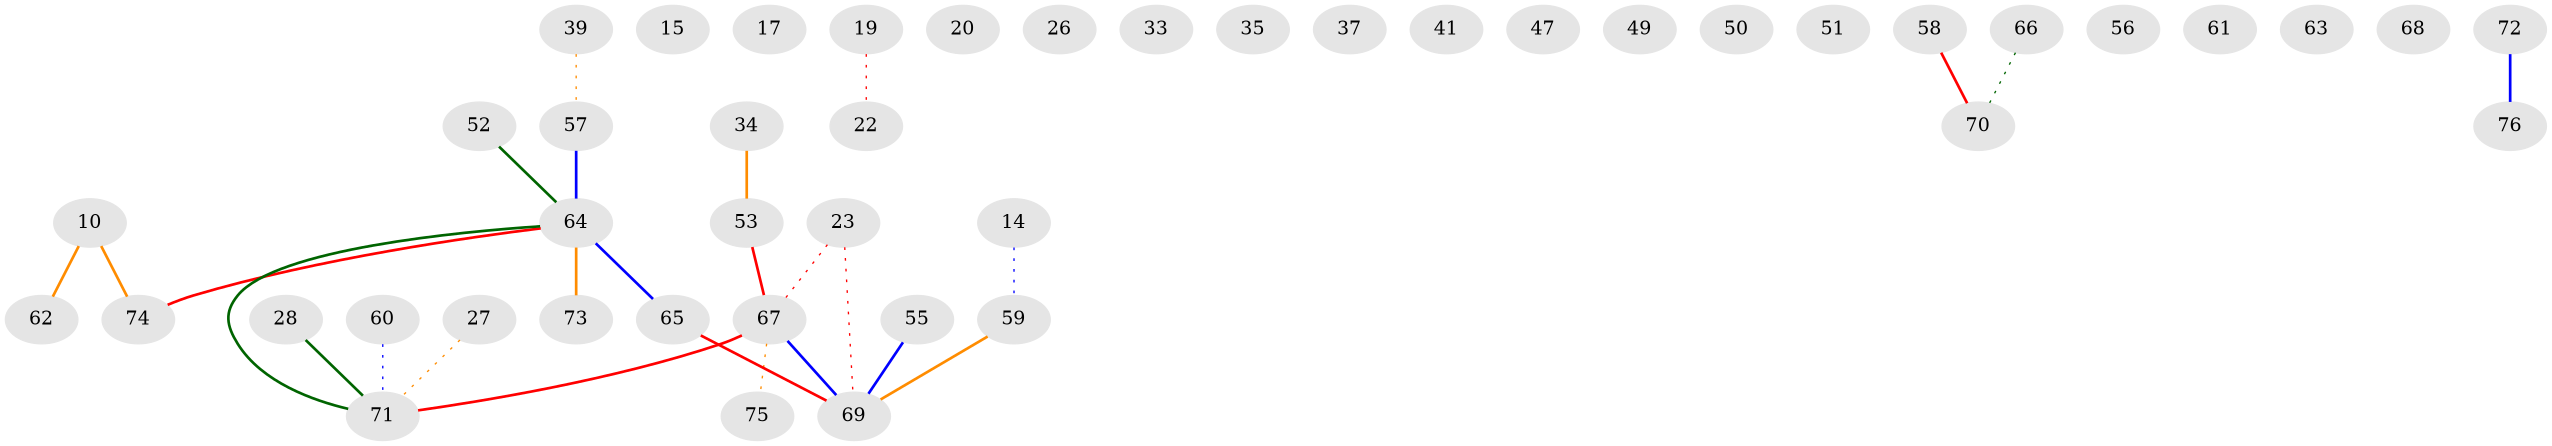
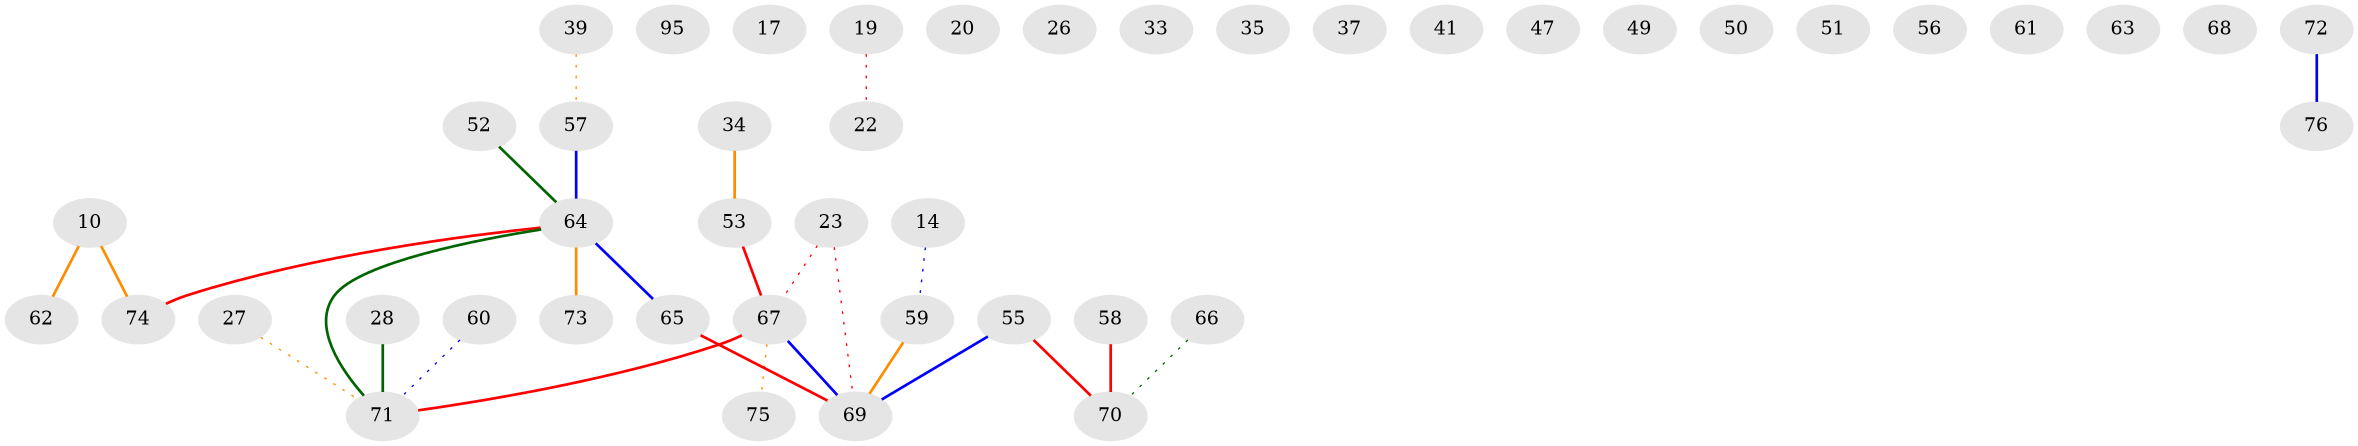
(673, 30) -> (673, 30)
none -> (1062, 368)
